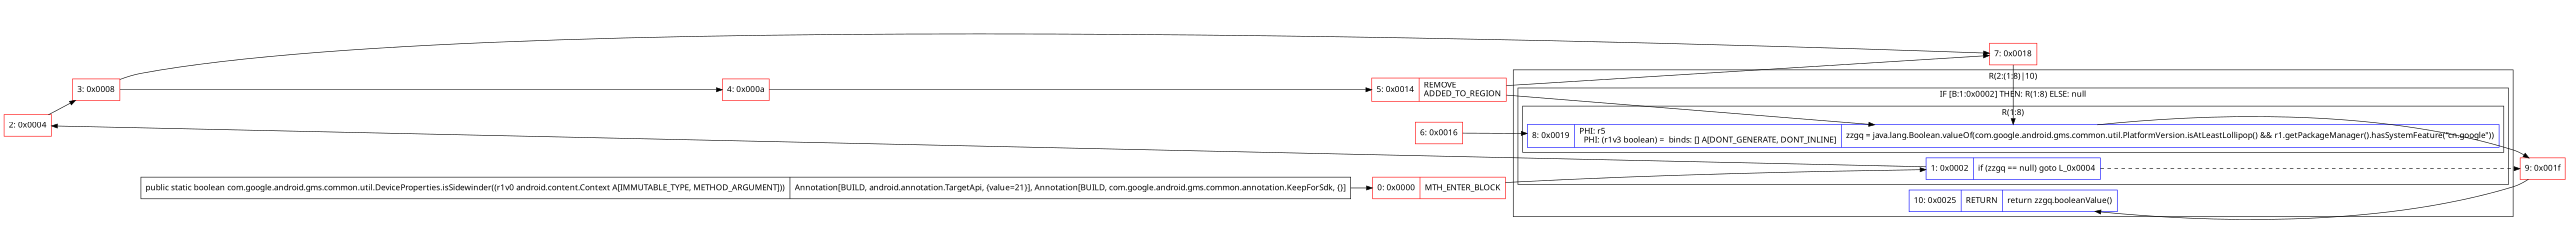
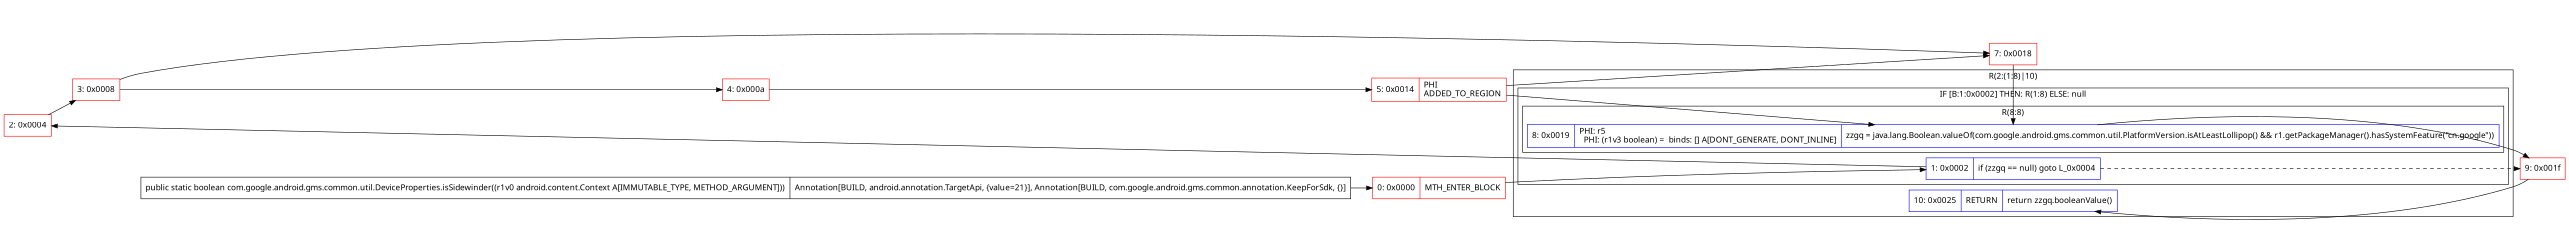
(1440, 85) -> (1431, 85)
(2013, 113) -> (2013, 113)
(1439, 133) -> none
